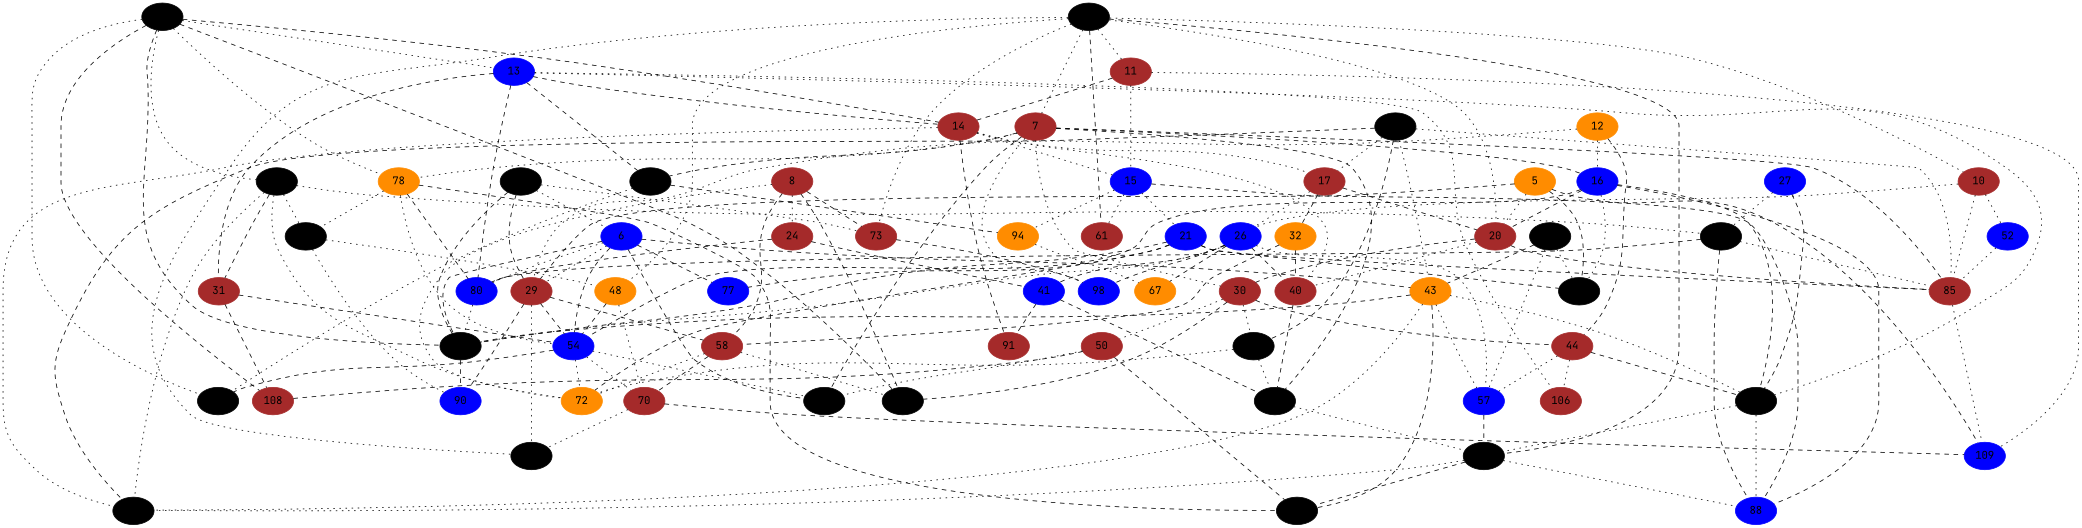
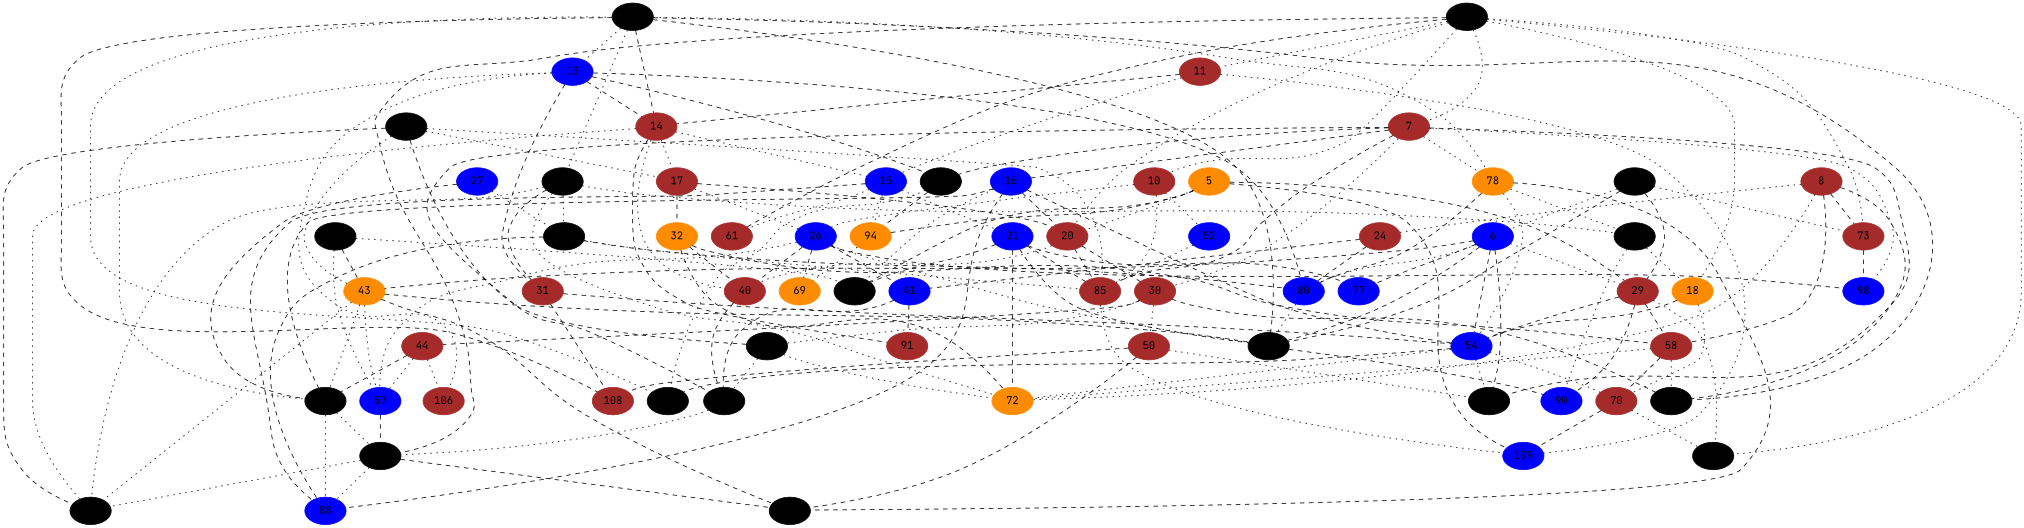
(1597, 127) -> none
none -> (1043, 216)
(615, 291) -> (1693, 291)
(1155, 291) -> (800, 291)
none -> (836, 322)
